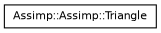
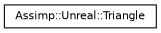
(80, 16) -> (80, 16)
